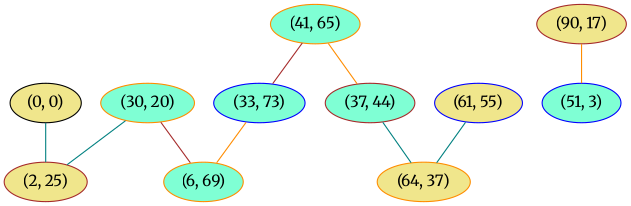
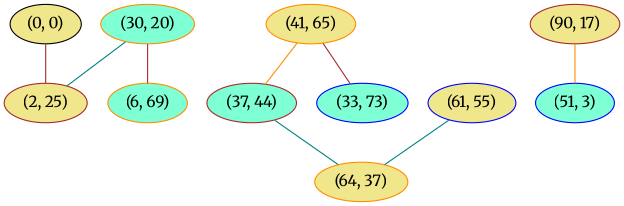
(315, 24) -> (311, 24)
(46, 143) -> (46, 64)
(231, 143) -> none
